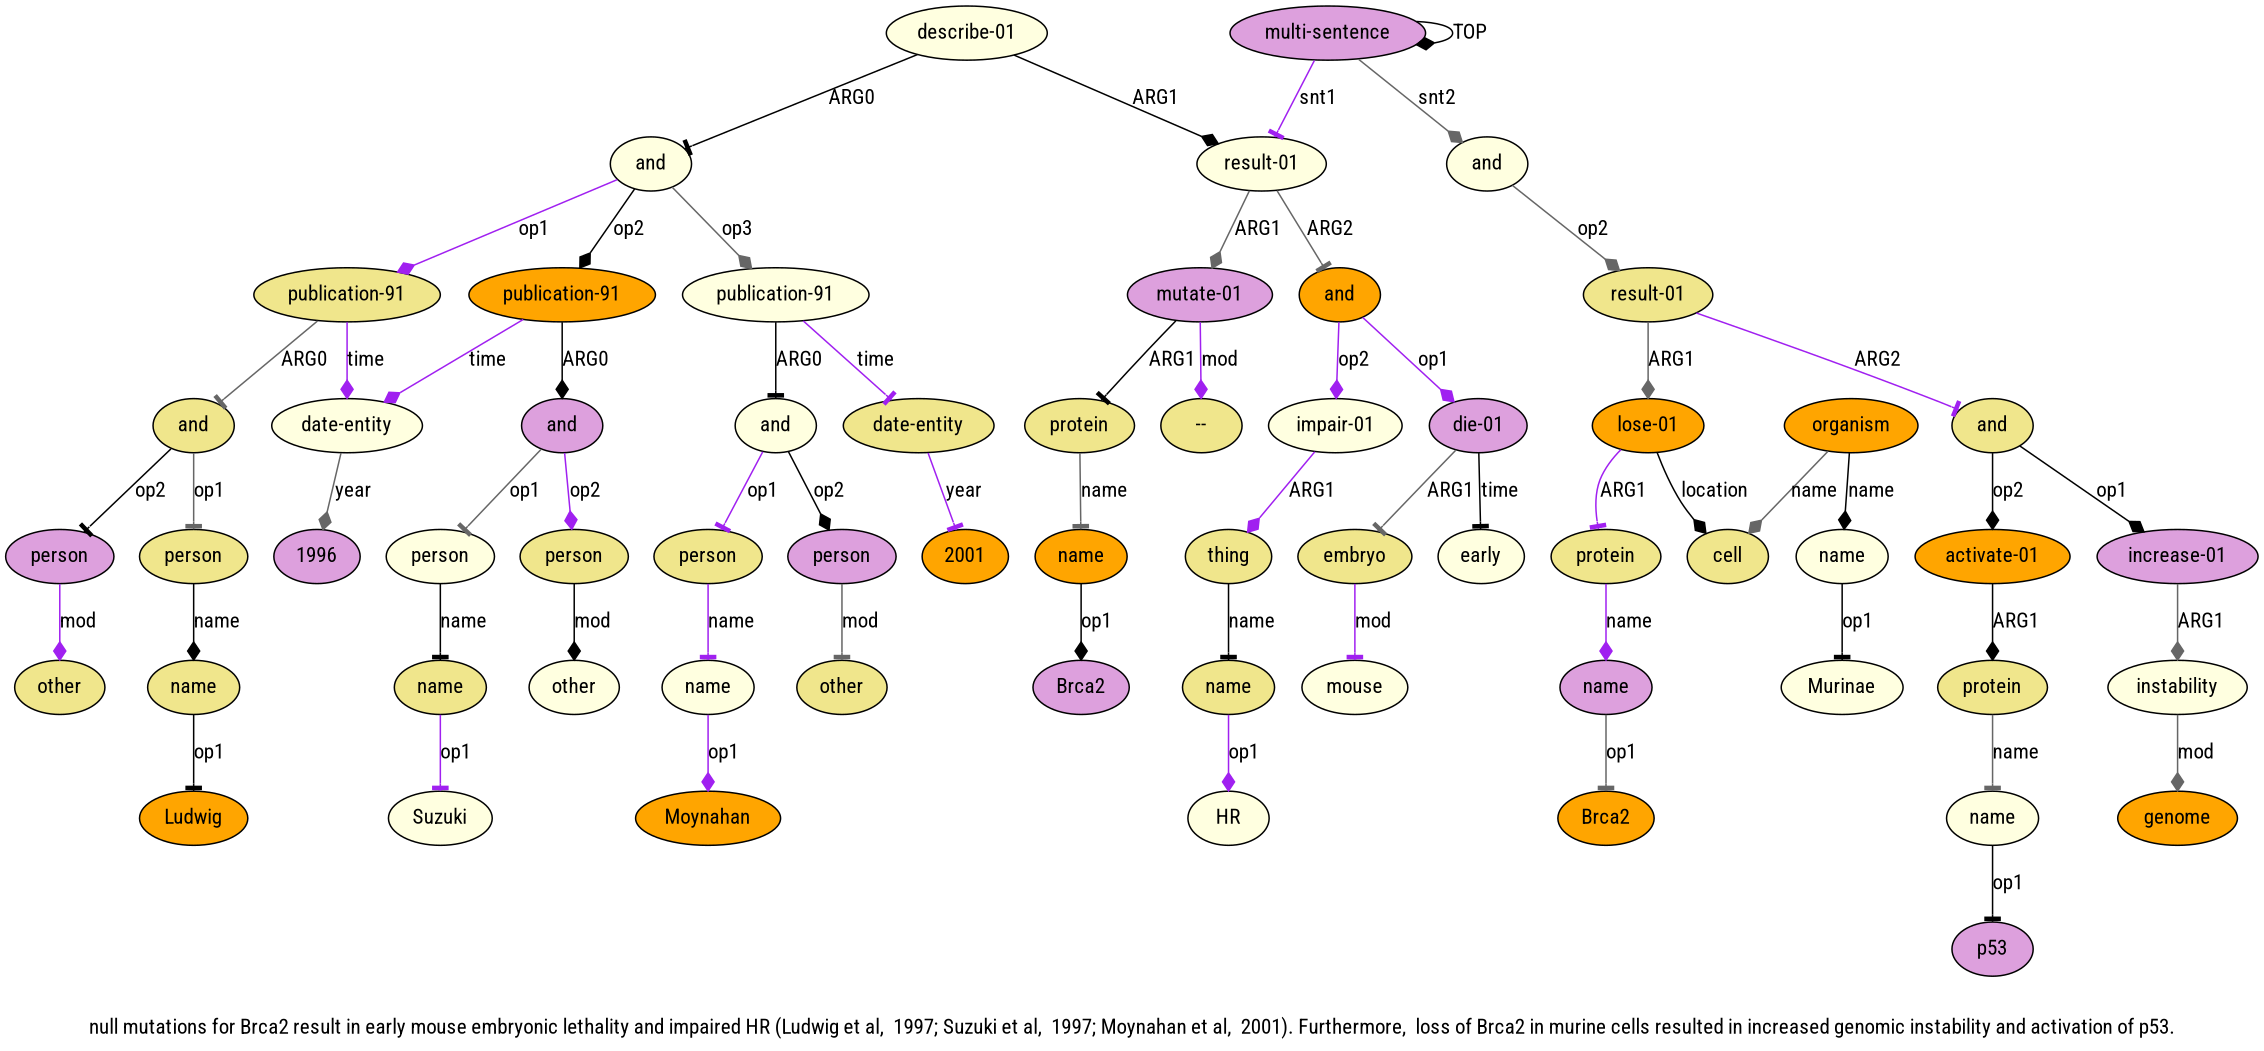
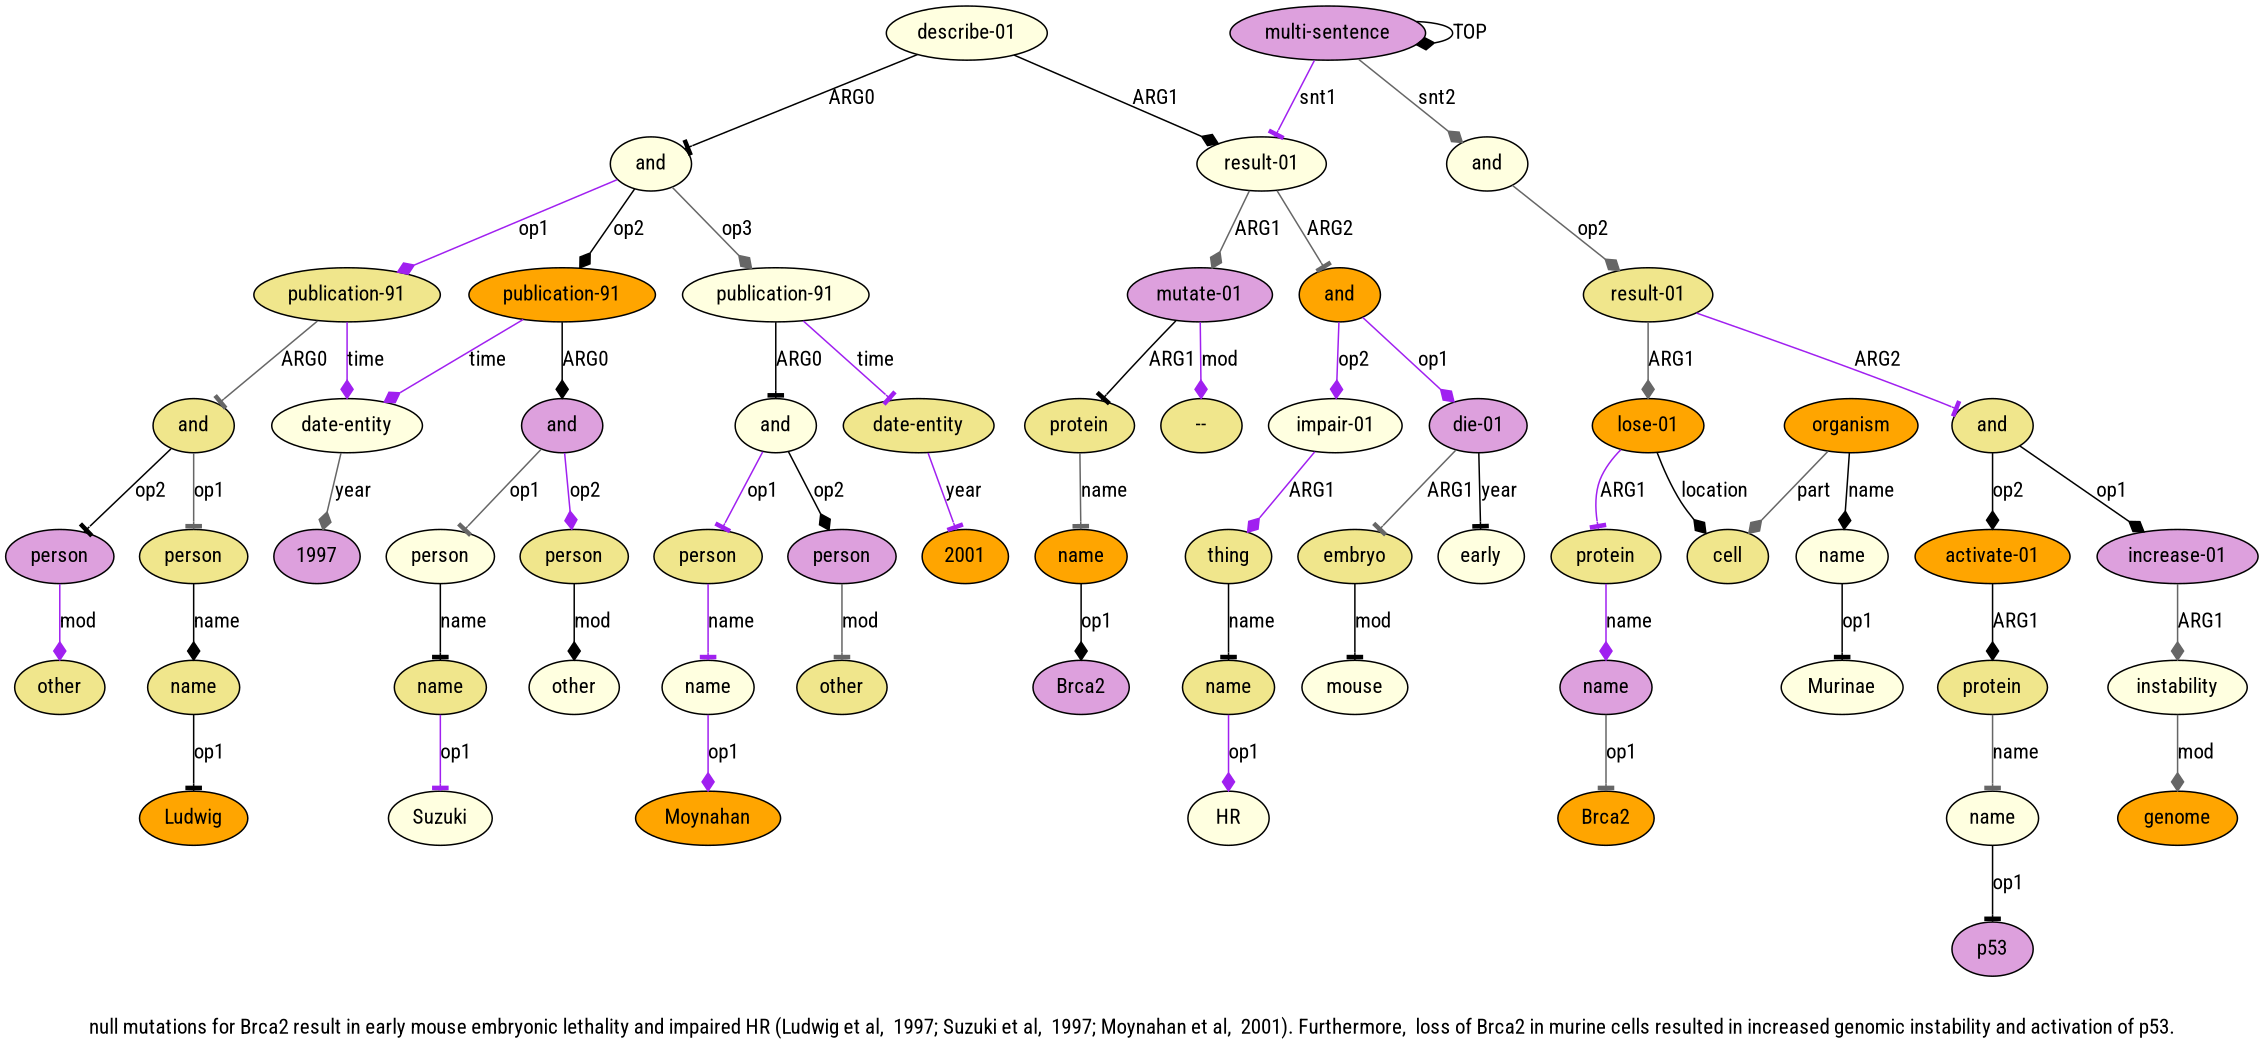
(1500, 491) -> (1500, 491)
(1814, 491) -> (1814, 491)
(317, 557) -> (317, 557)
(1355, 618) -> (1355, 618)
